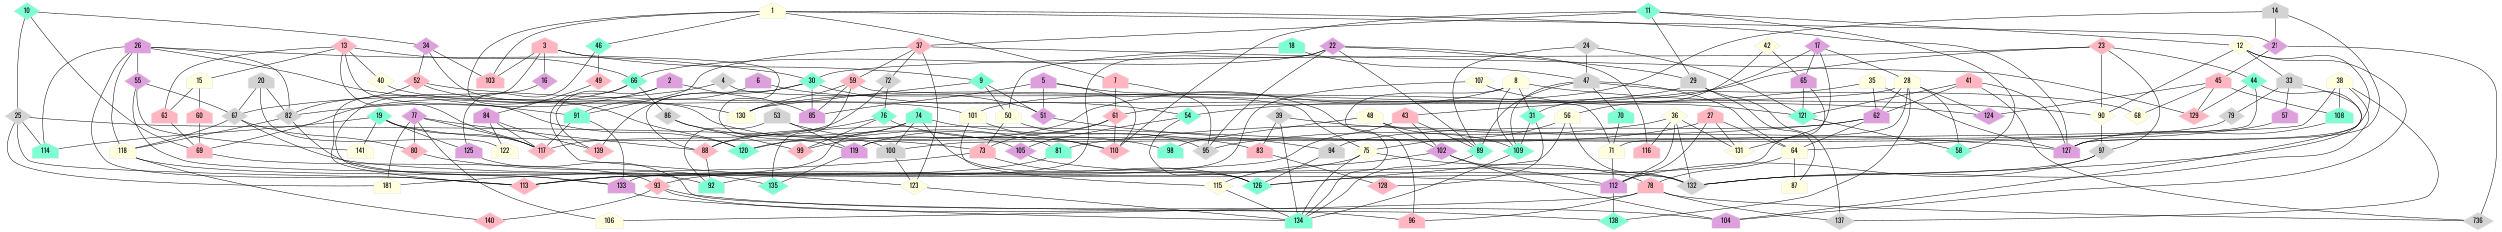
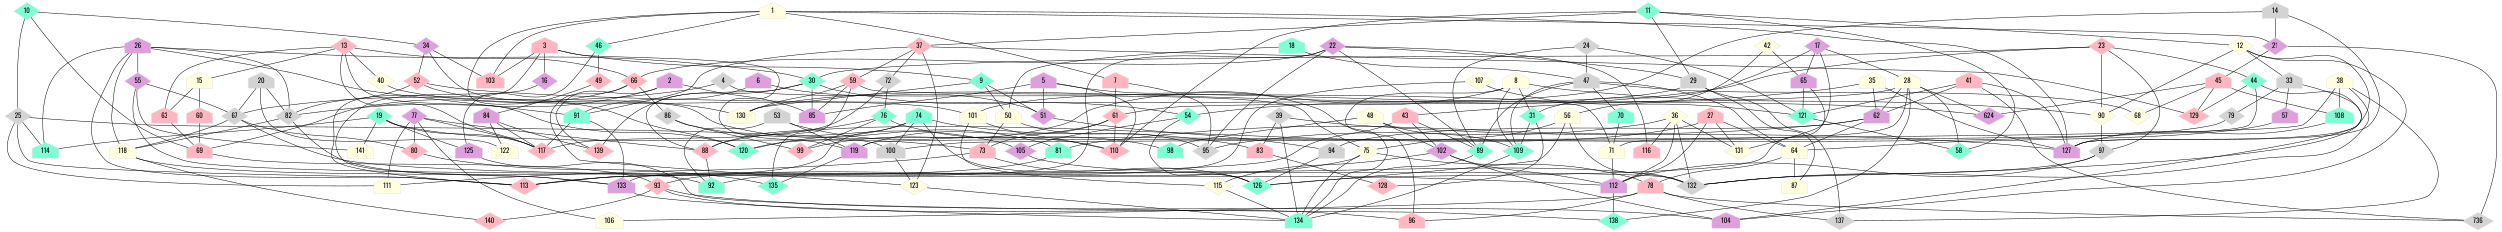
(634, 81) -> (634, 81)
(1989, 116) -> (1989, 116)
(387, 186) -> (387, 186)
